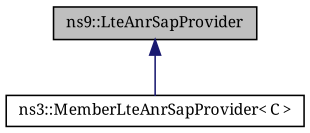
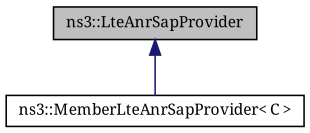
(155, 23) -> (155, 23)
